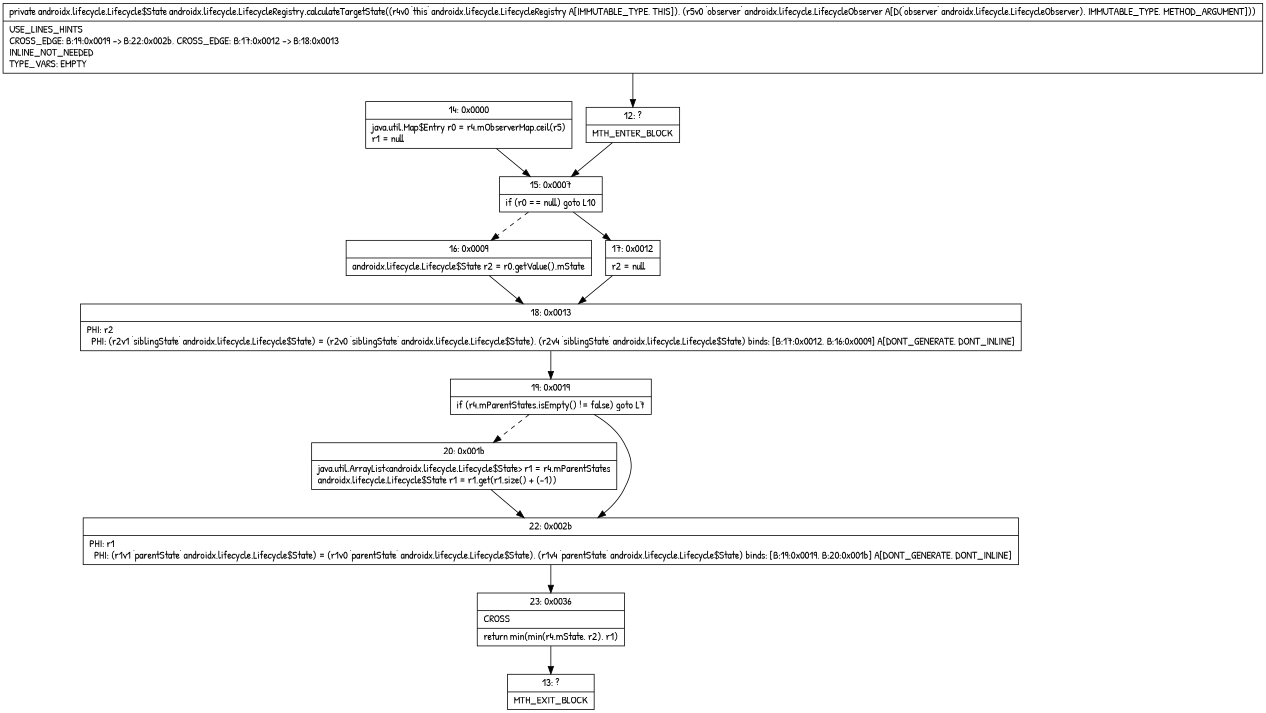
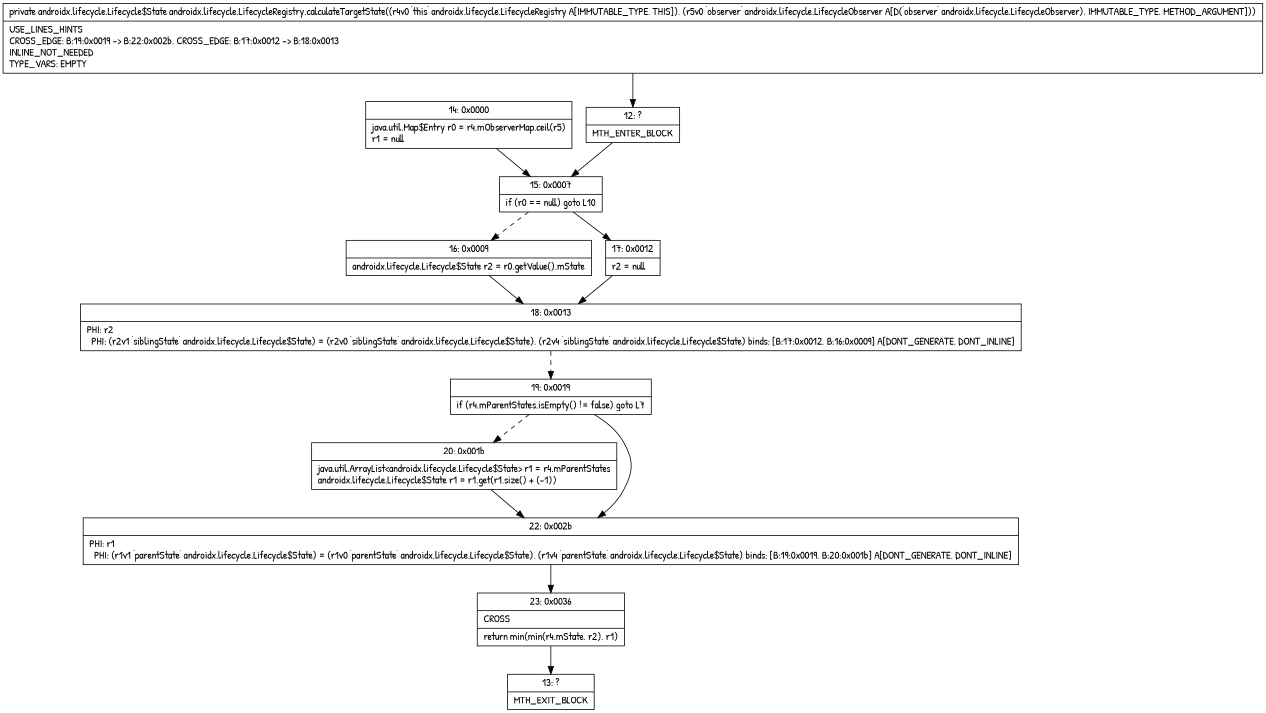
(551, 361) -> (551, 361)
